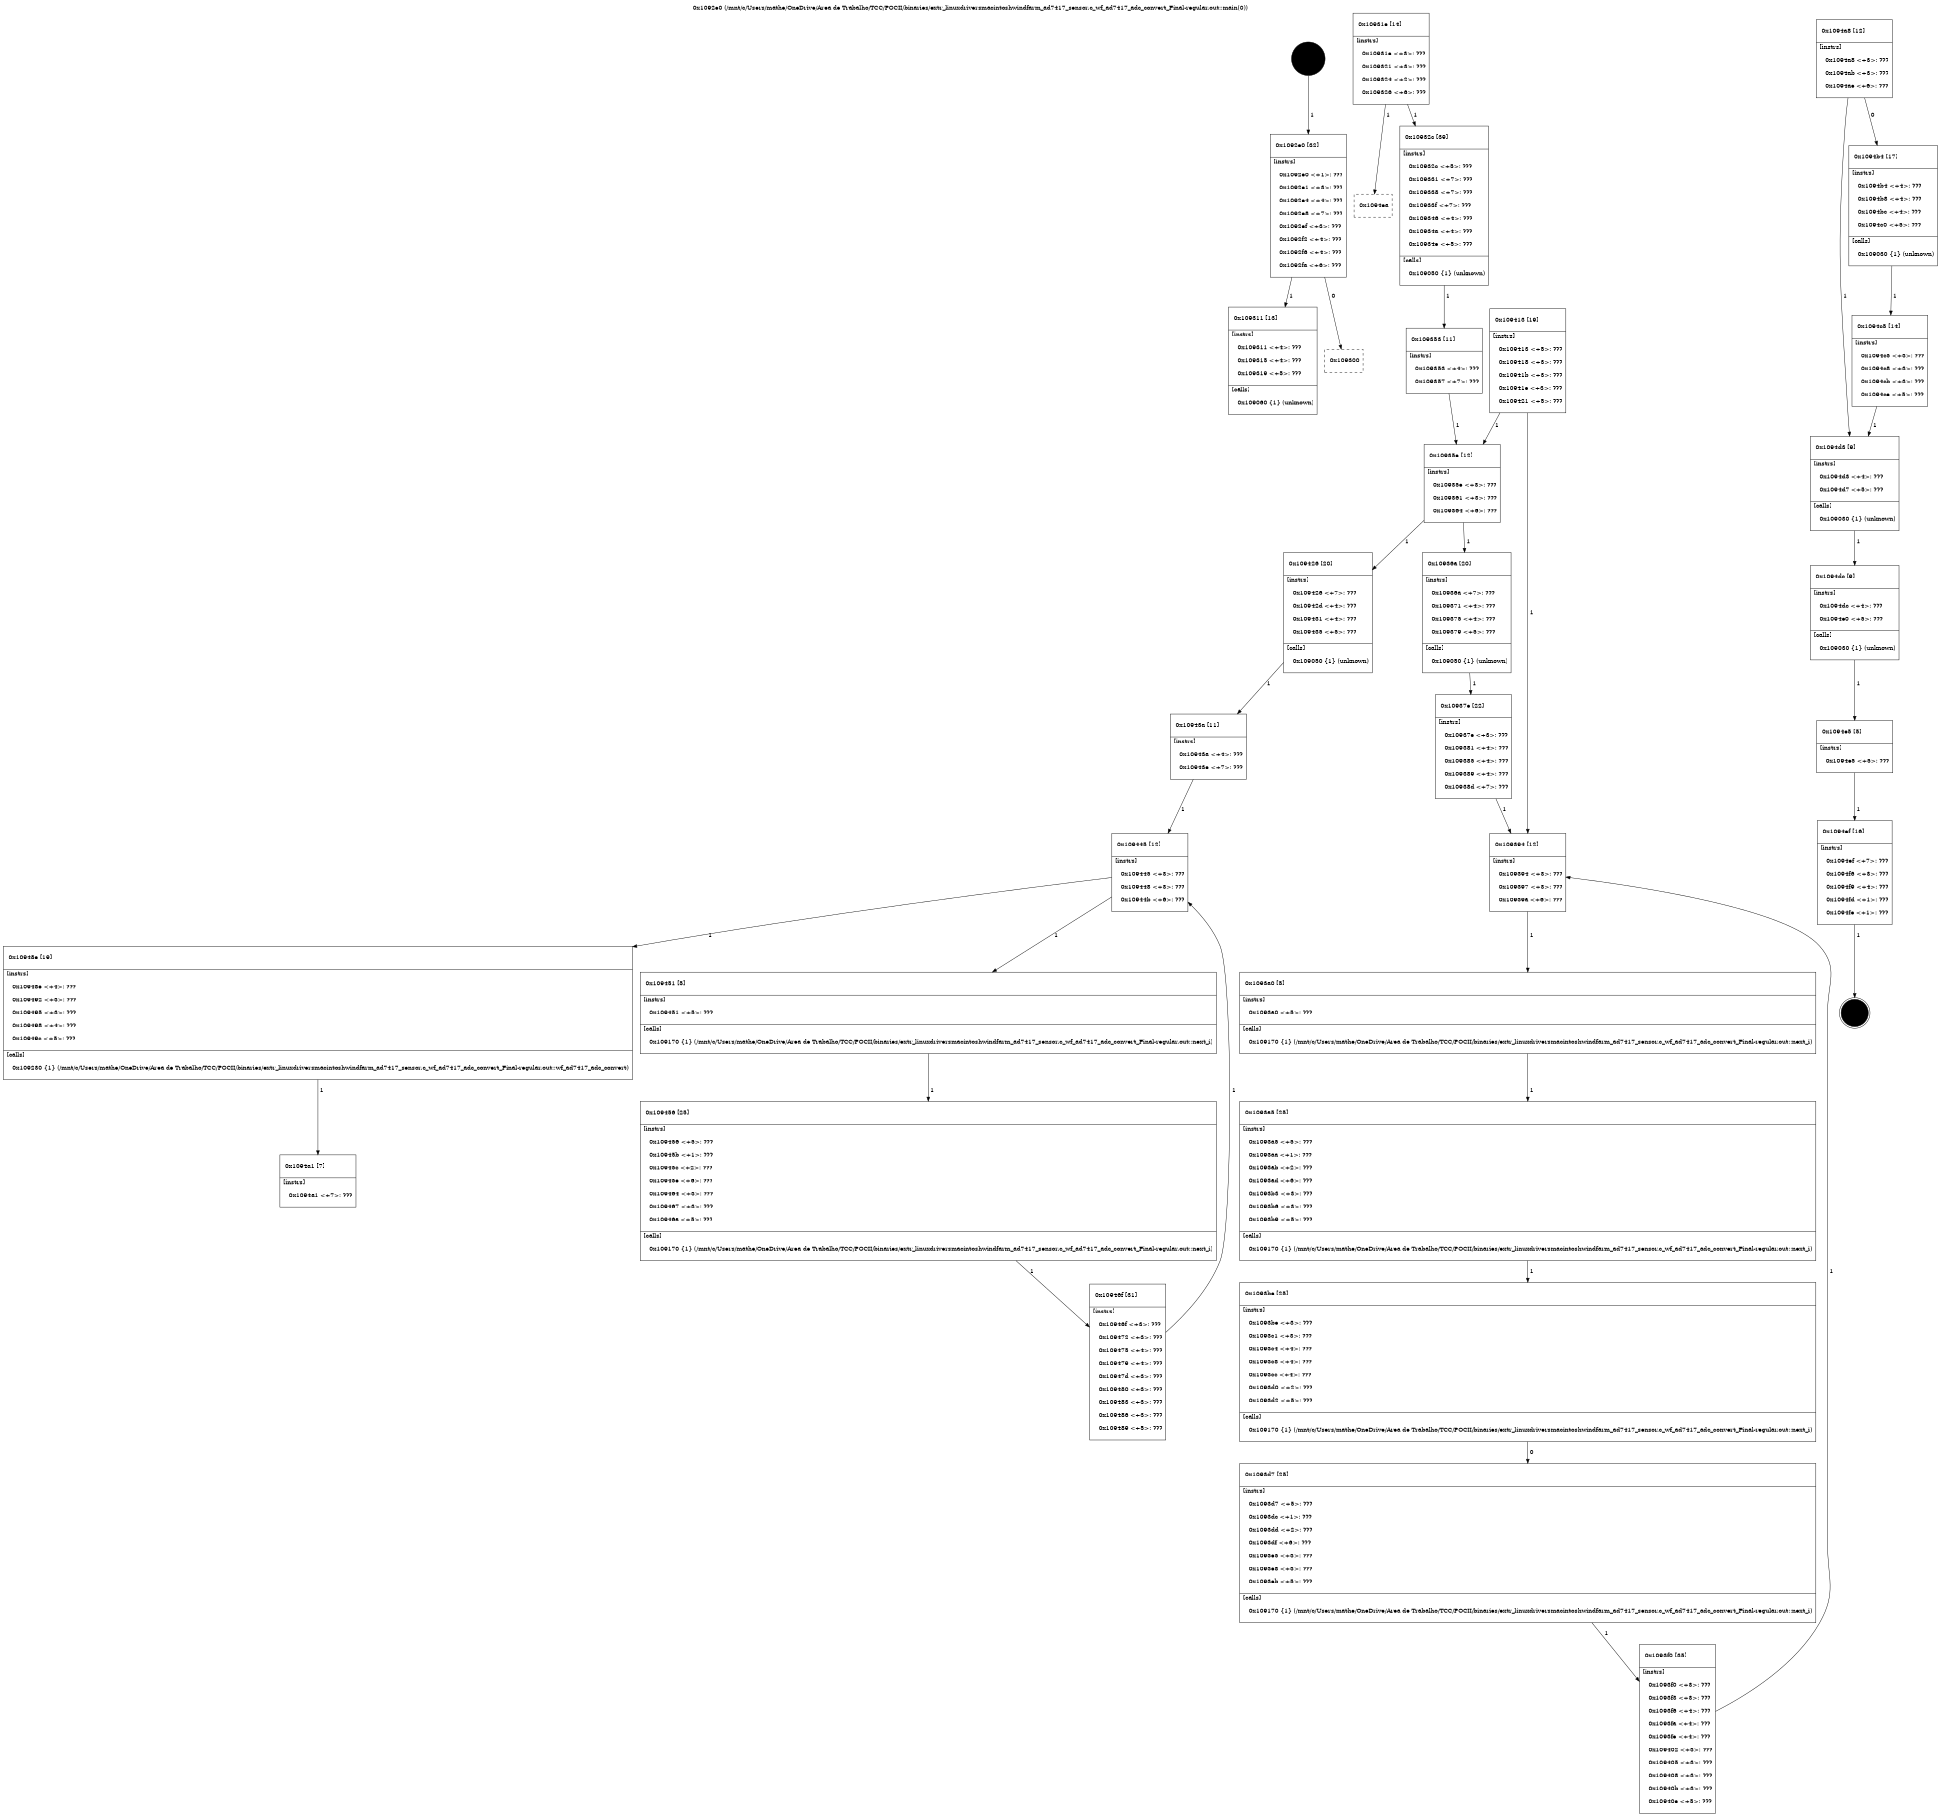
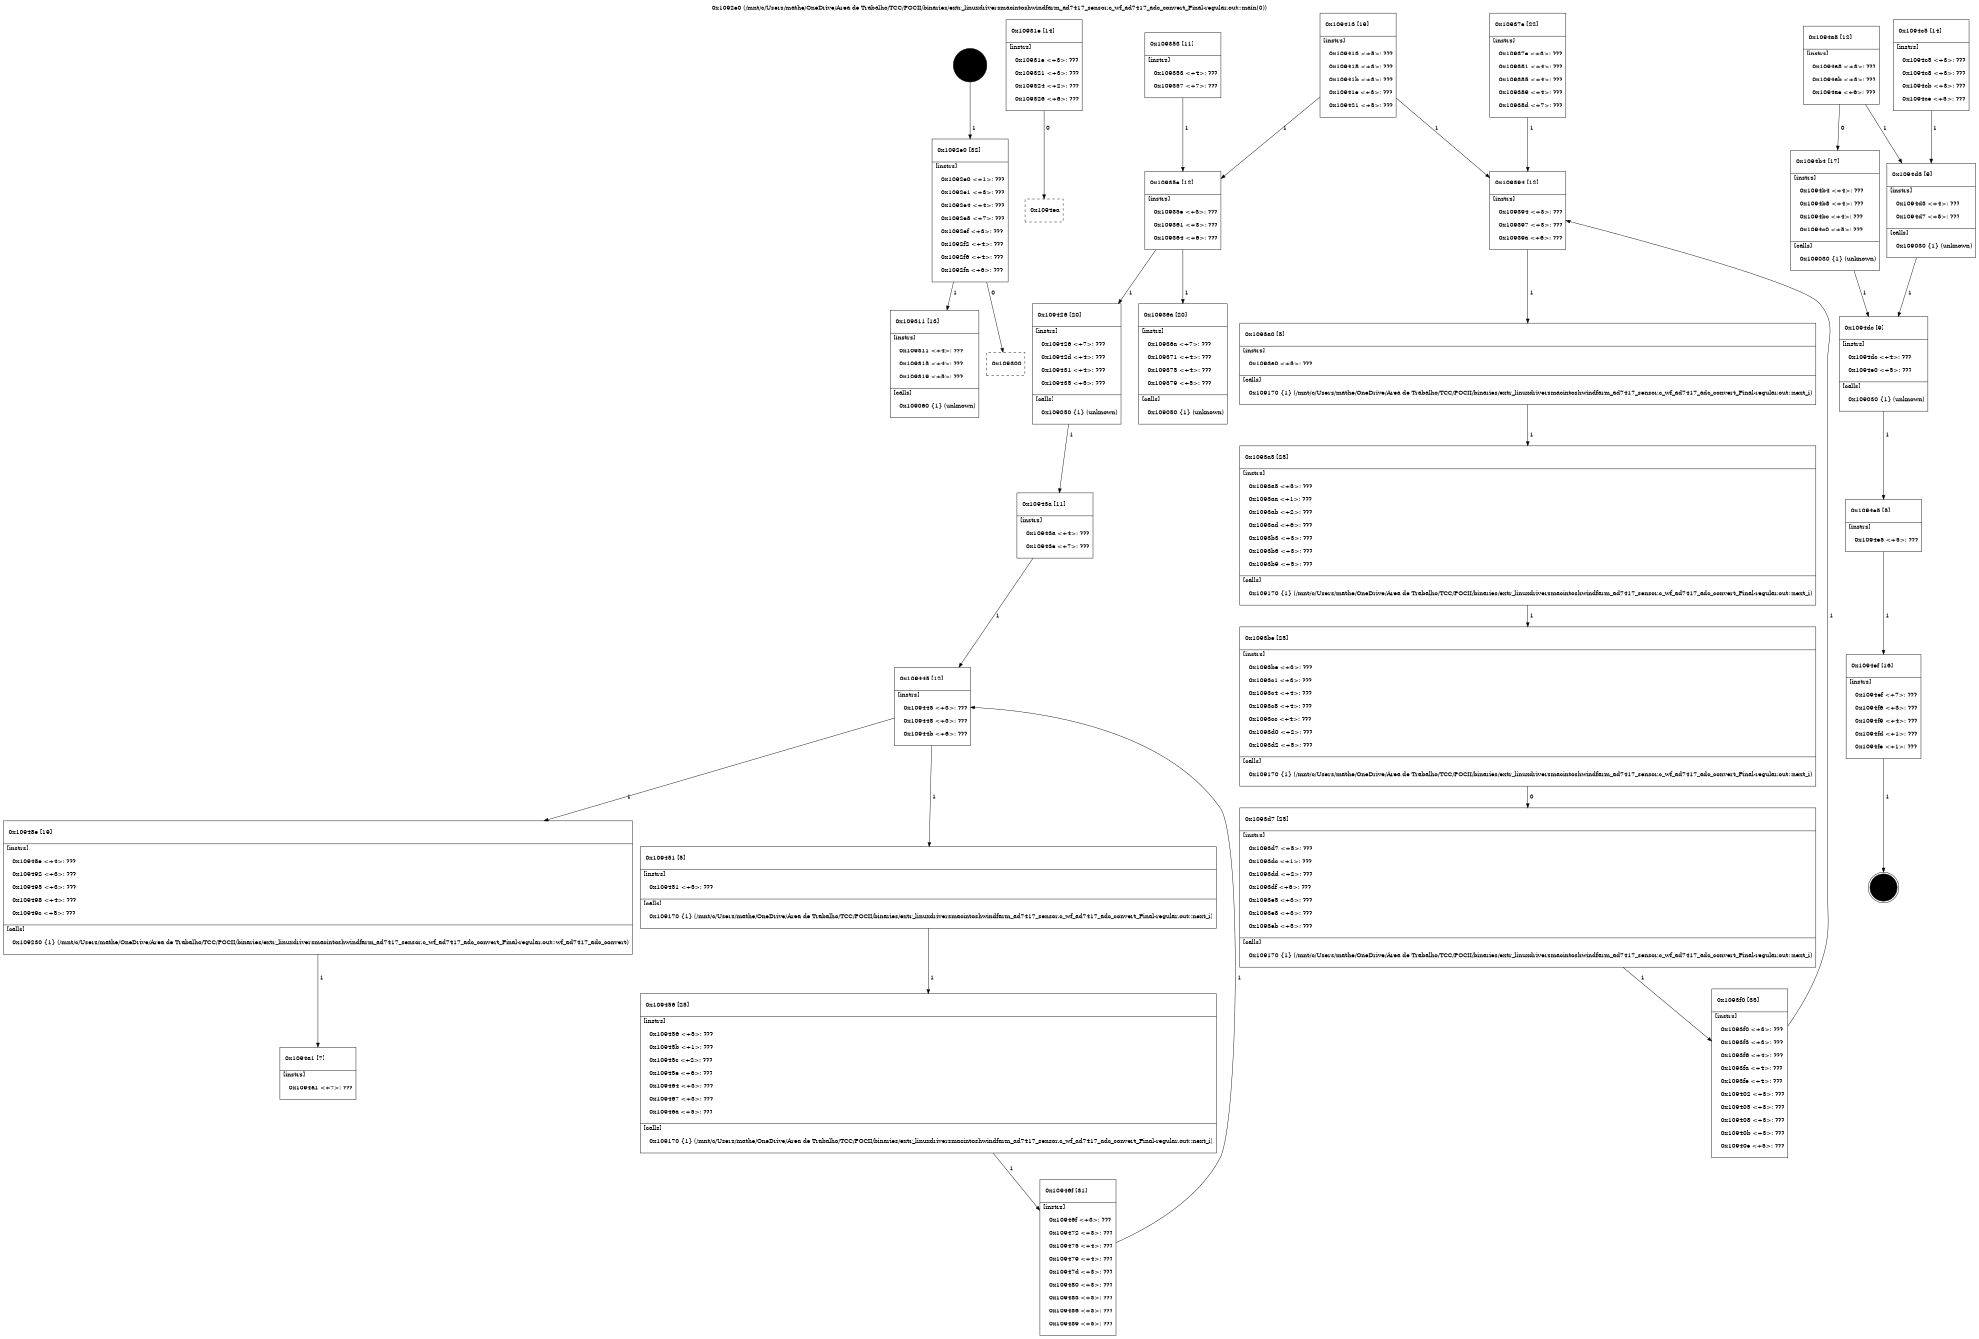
(1387, 115) -> (1047, 128)
(1444, 206) -> none
(1891, 288) -> (1861, 292)
(1470, 682) -> none
